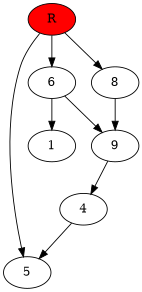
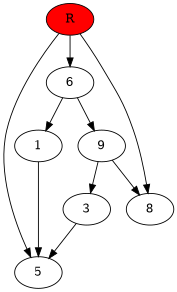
(115, 110) -> (123, 174)
none -> (38, 205)
(84, 209) -> (87, 209)
